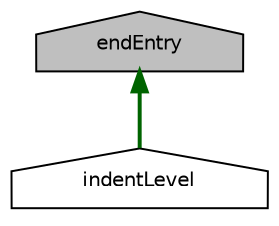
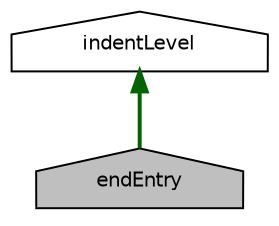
(140, 120) -> (140, 120)
